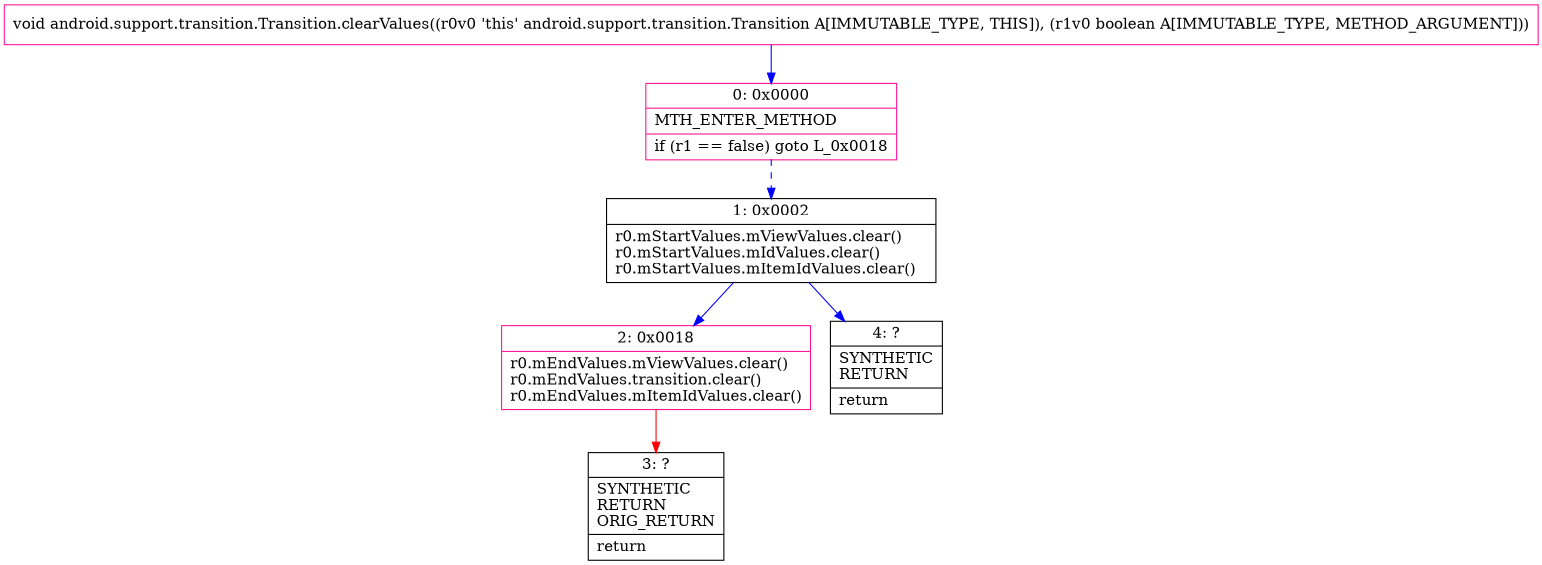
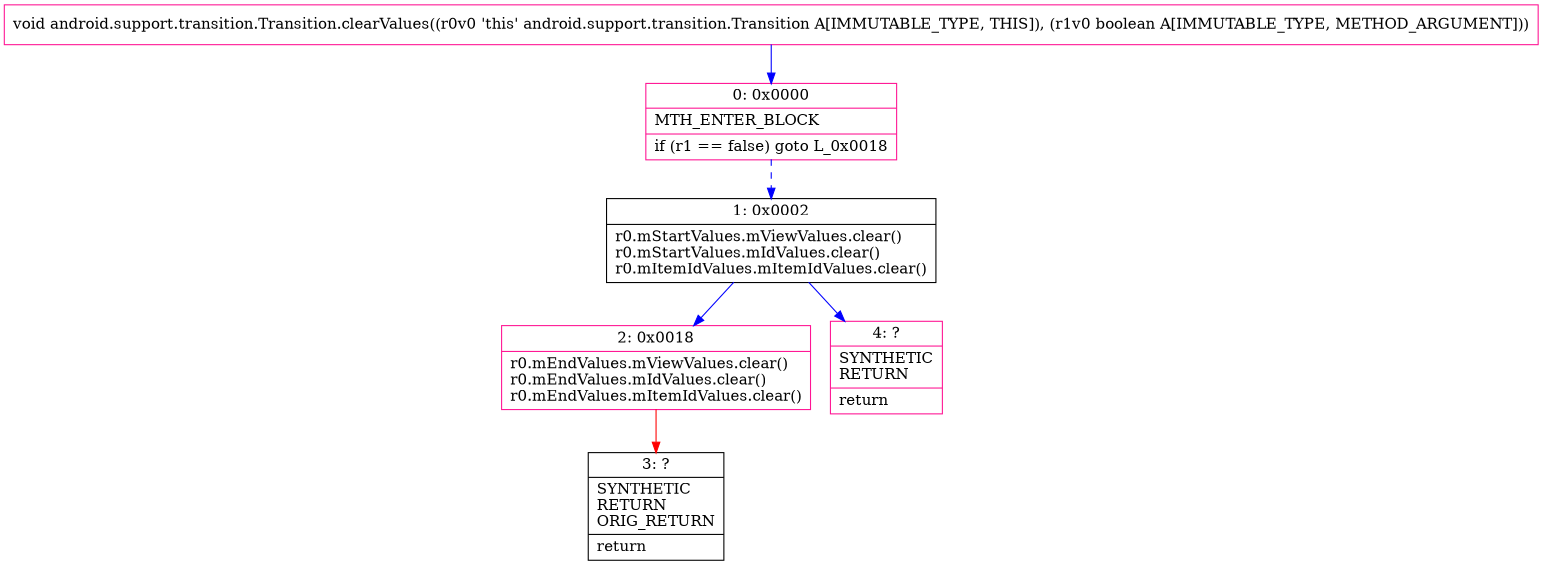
(746, 121) -> (737, 121)
(766, 269) -> (771, 269)
(886, 368) -> (886, 368)
(636, 380) -> (638, 380)
